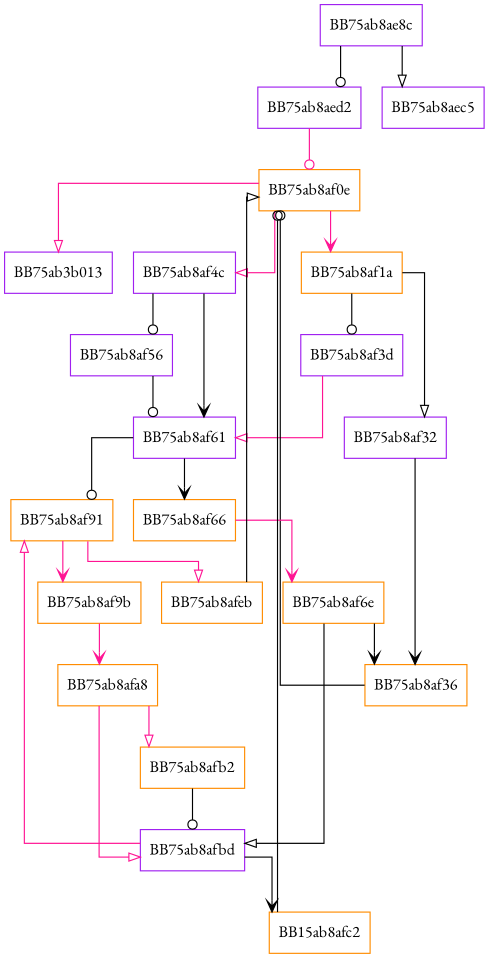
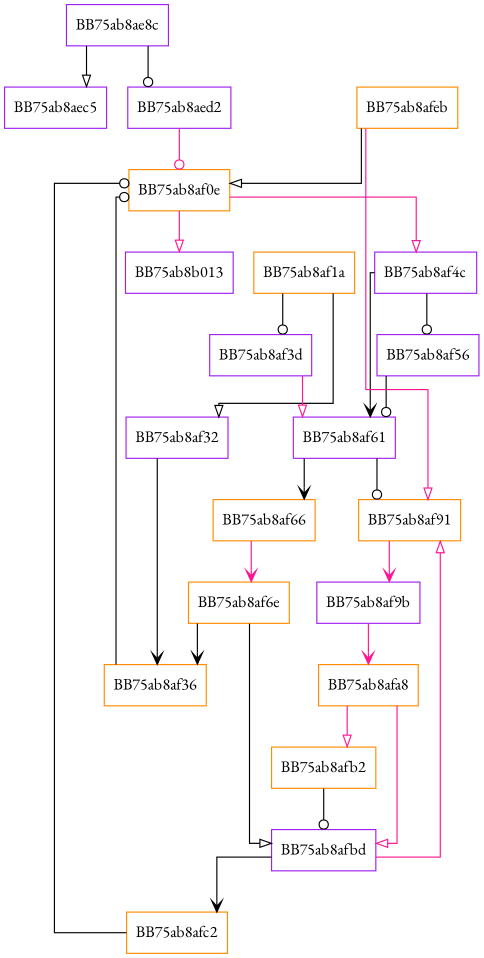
(331, 226) -> none
(58, 273) -> (179, 273)
(137, 561) -> (379, 390)
(89, 603) -> (368, 603)
(320, 933) -> (177, 933)
